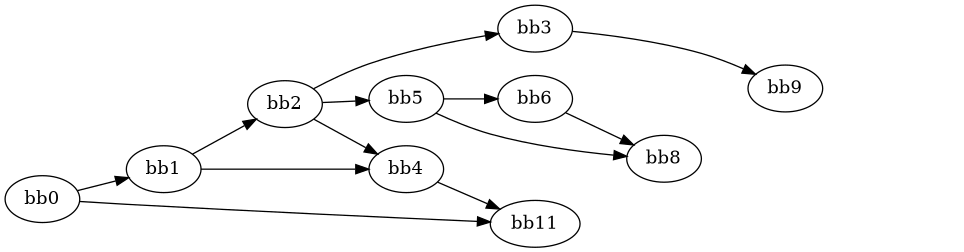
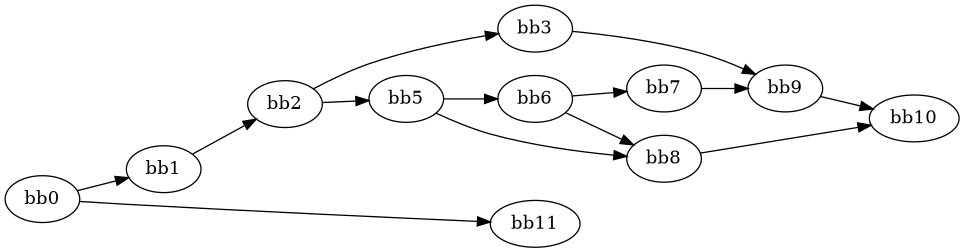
none -> (664, 88)
none -> (914, 118)
(406, 169) -> none
